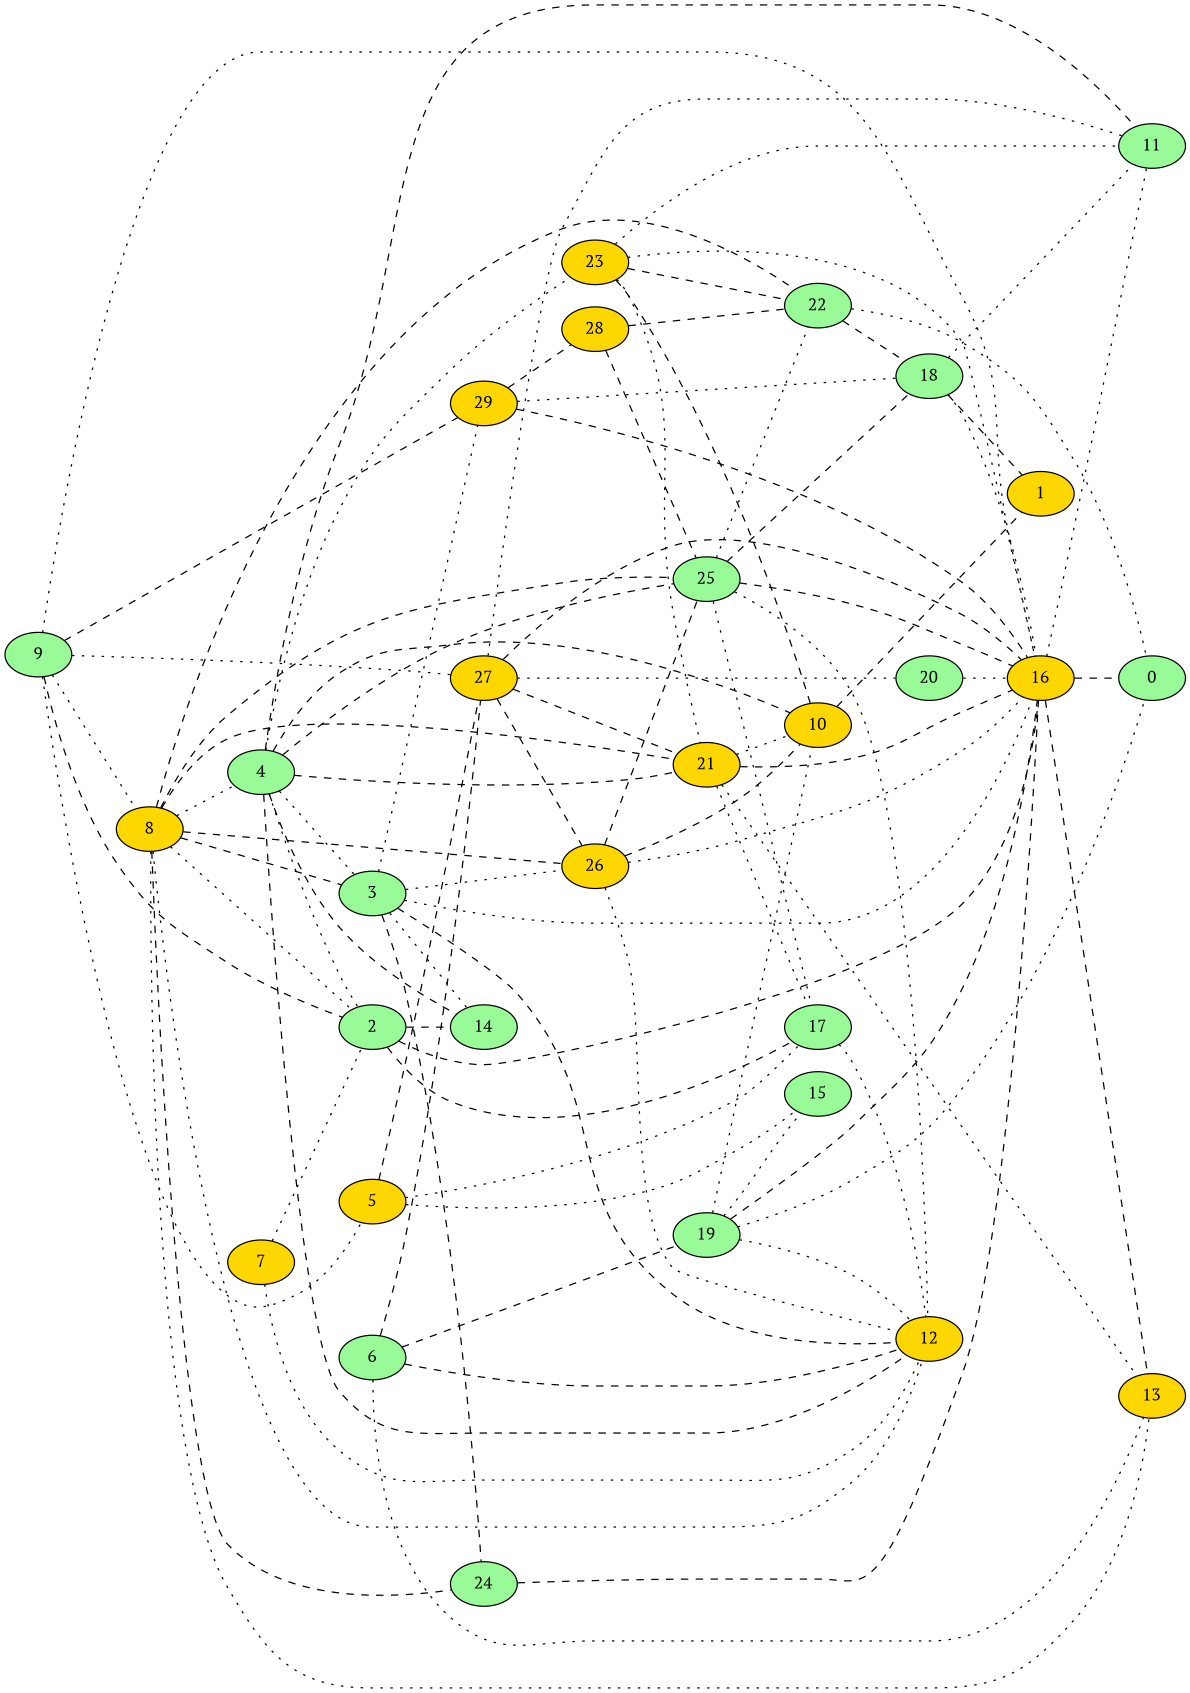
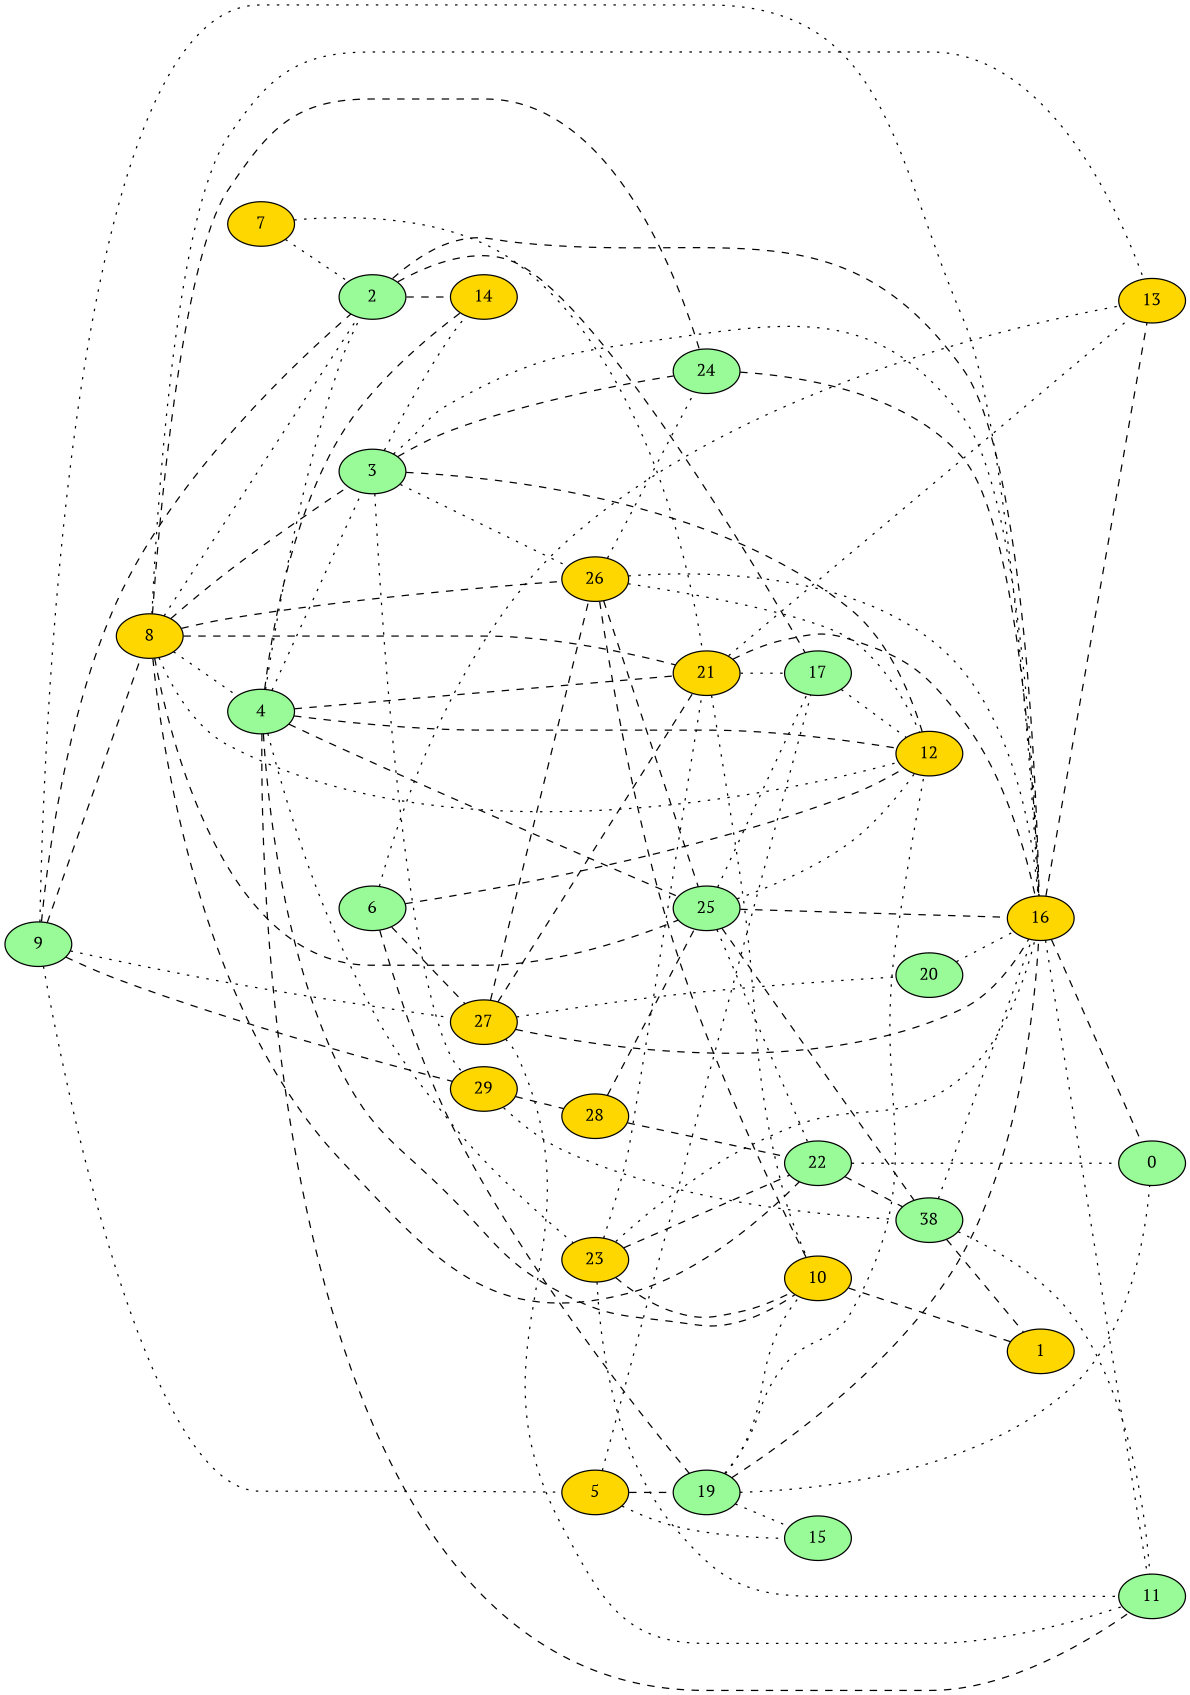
(929, 376) -> (929, 1220)
(781, 487) -> none
none -> (640, 496)
(94, 742) -> (94, 790)
(431, 940) -> (659, 1492)
(484, 1027) -> (484, 297)
(559, 1480) -> (588, 339)
